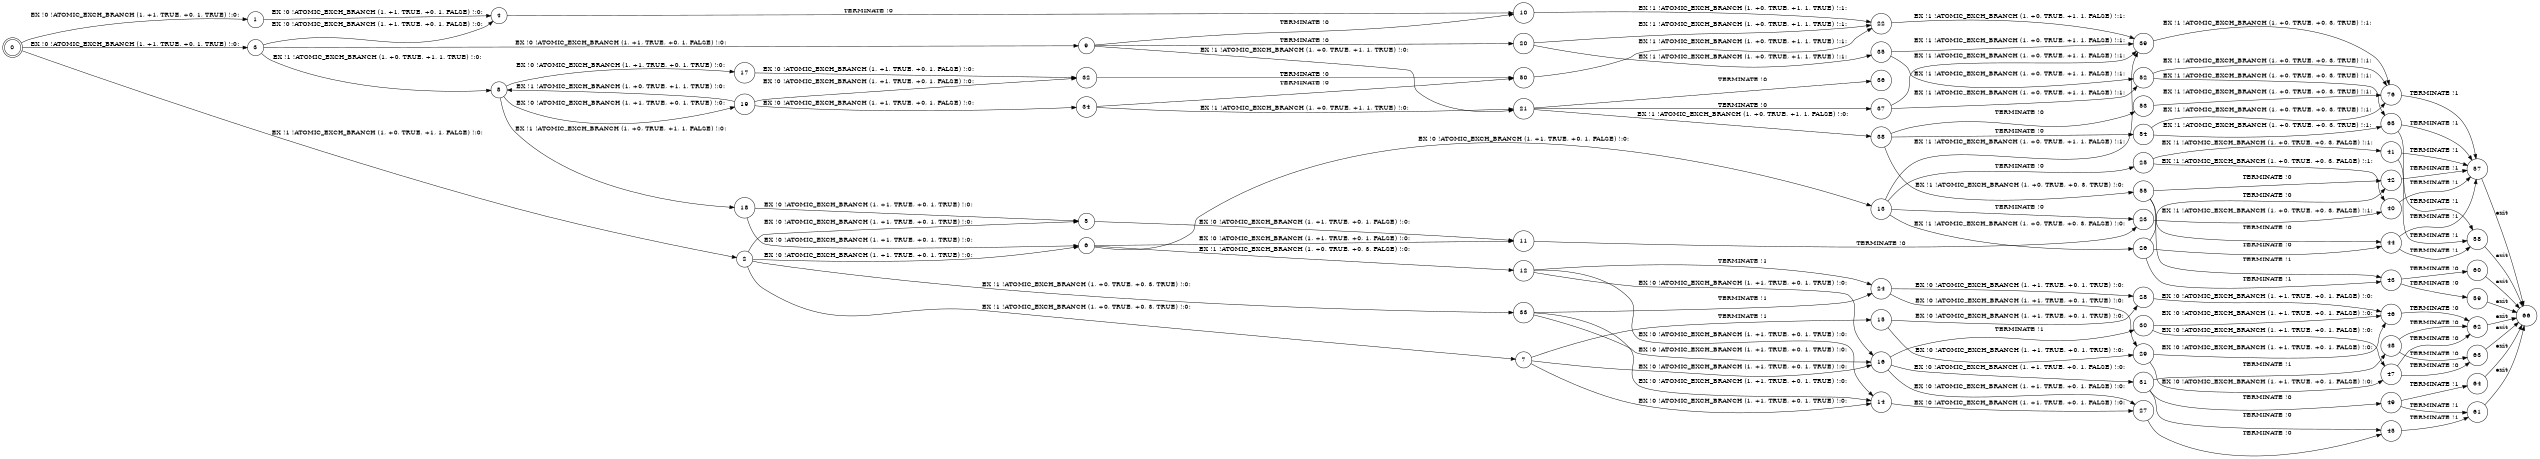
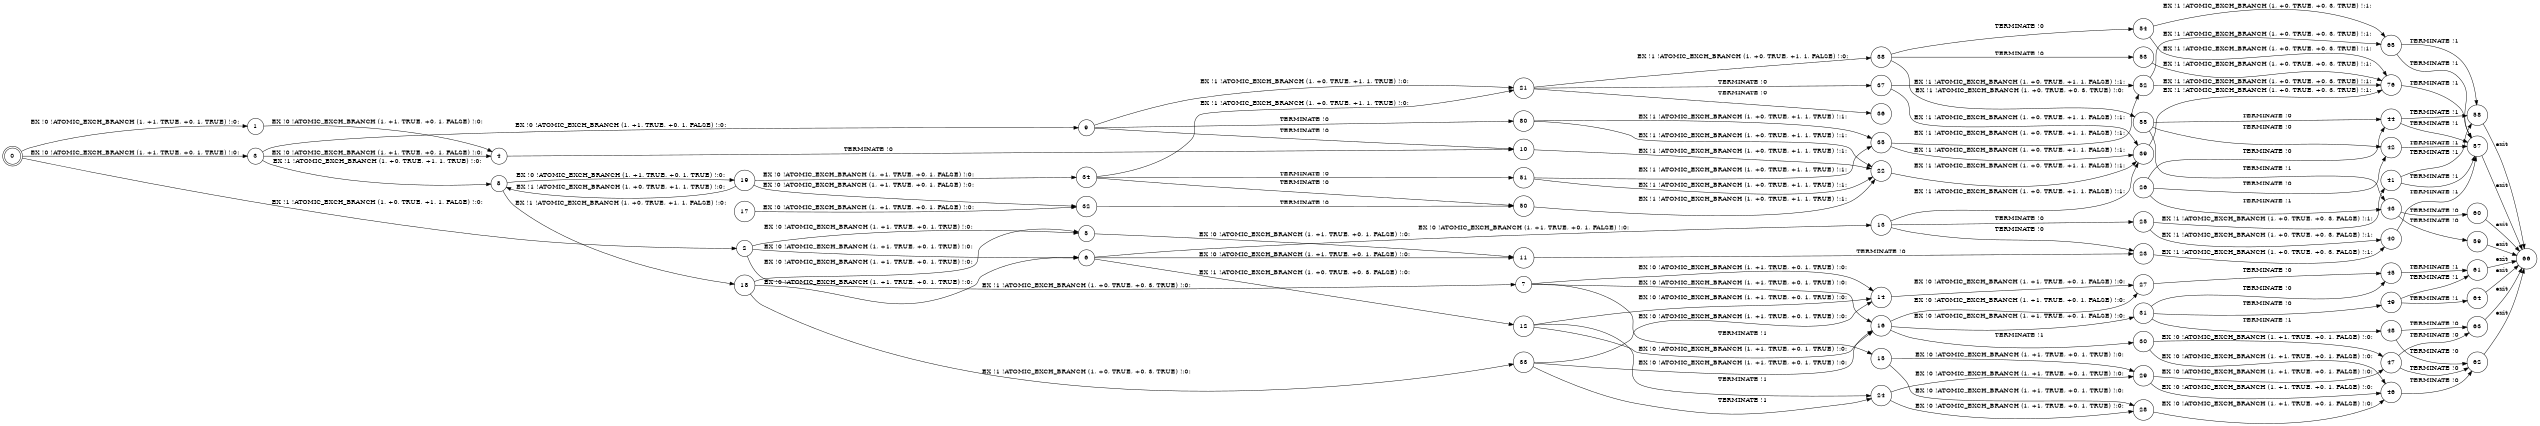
(1524, 44) -> (1524, 121)
(617, 70) -> none
none -> (1524, 178)
(1989, 243) -> none
(1130, 299) -> (1122, 388)
